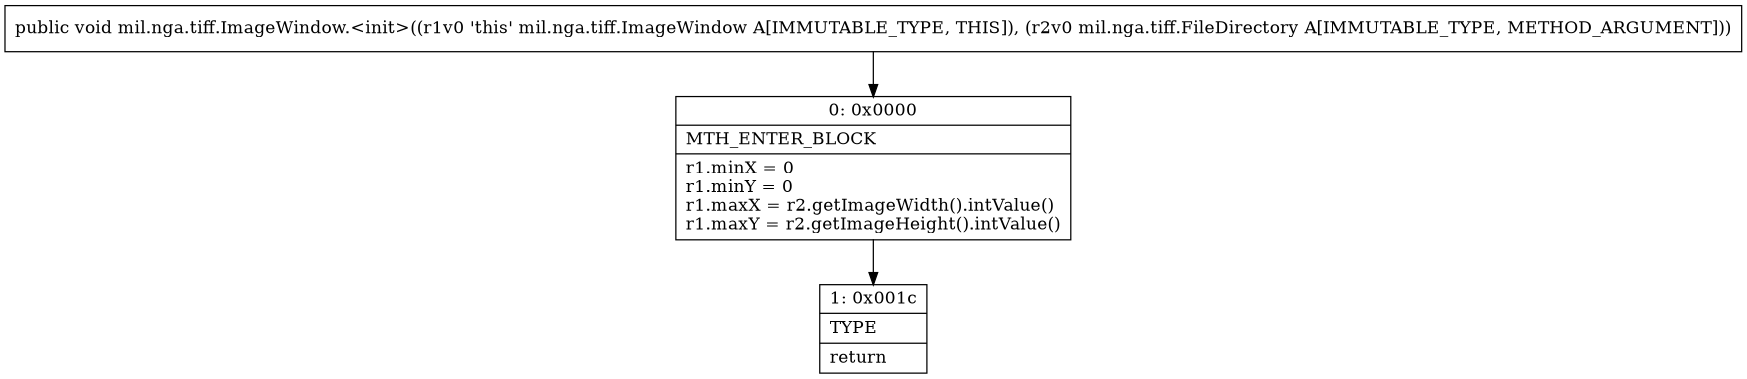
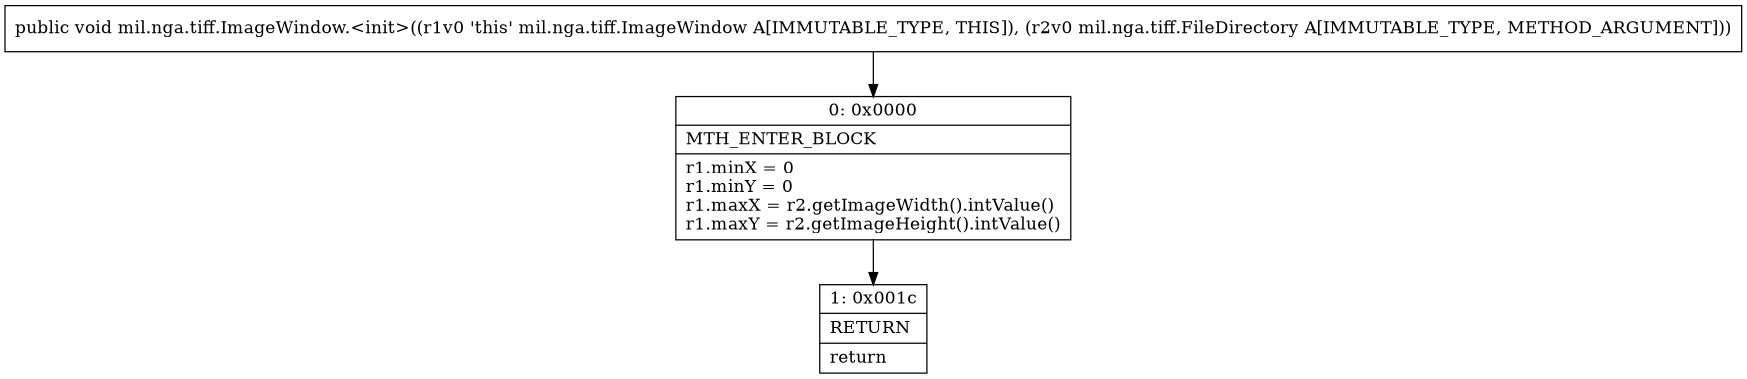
(854, 328) -> (870, 328)
